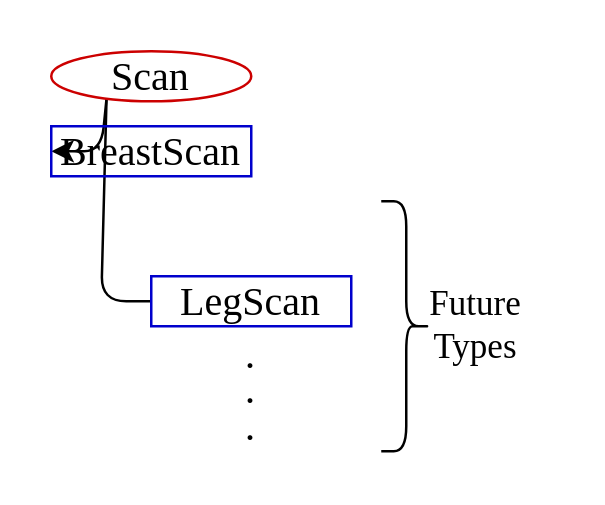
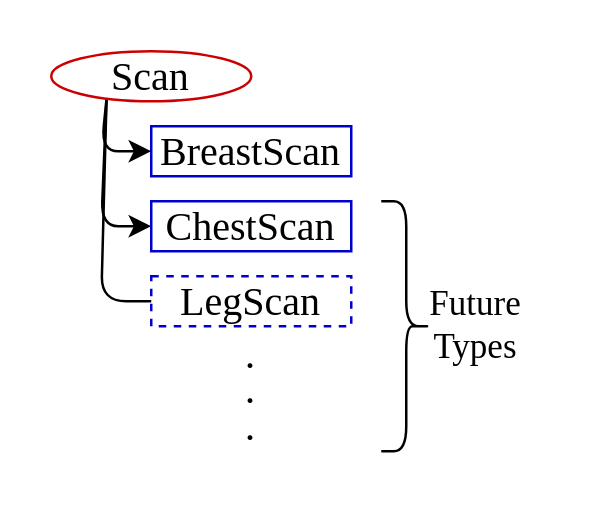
(151, 151) -> (251, 151)
none -> (122, 226)
none -> (251, 226)
(251, 301) -> (251, 301)
